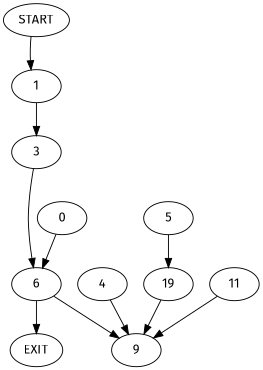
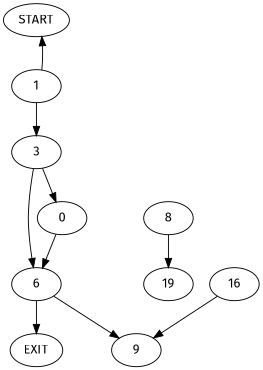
(30, 49) -> (43, 58)
none -> (48, 181)
(168, 218) -> (168, 218)
(102, 284) -> none
(234, 284) -> (234, 284)
(155, 313) -> none
